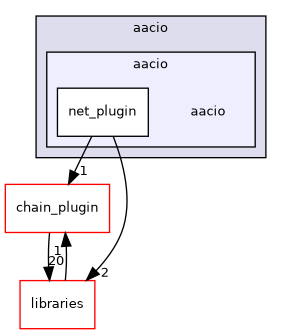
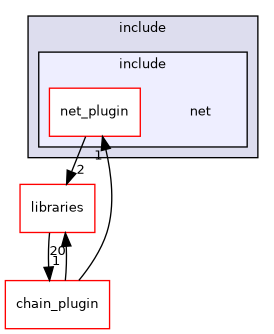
(151, 29) -> (143, 29)
(103, 112) -> (95, 112)
(208, 112) -> (200, 112)
(83, 154) -> (110, 219)
